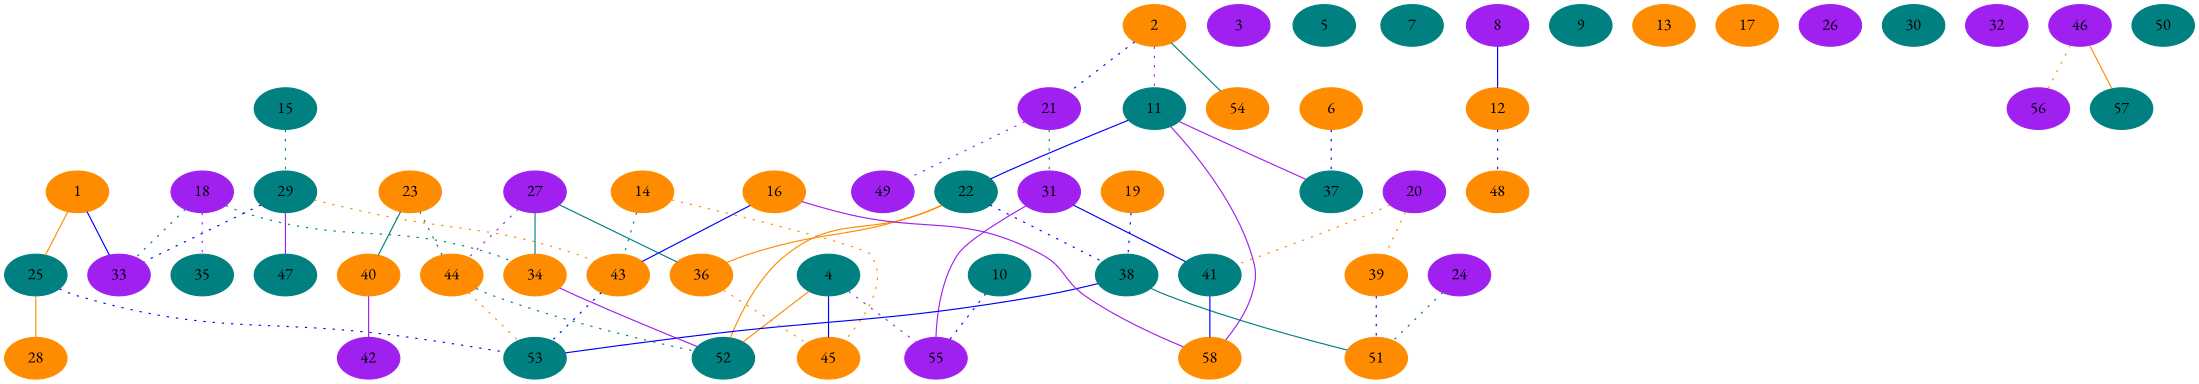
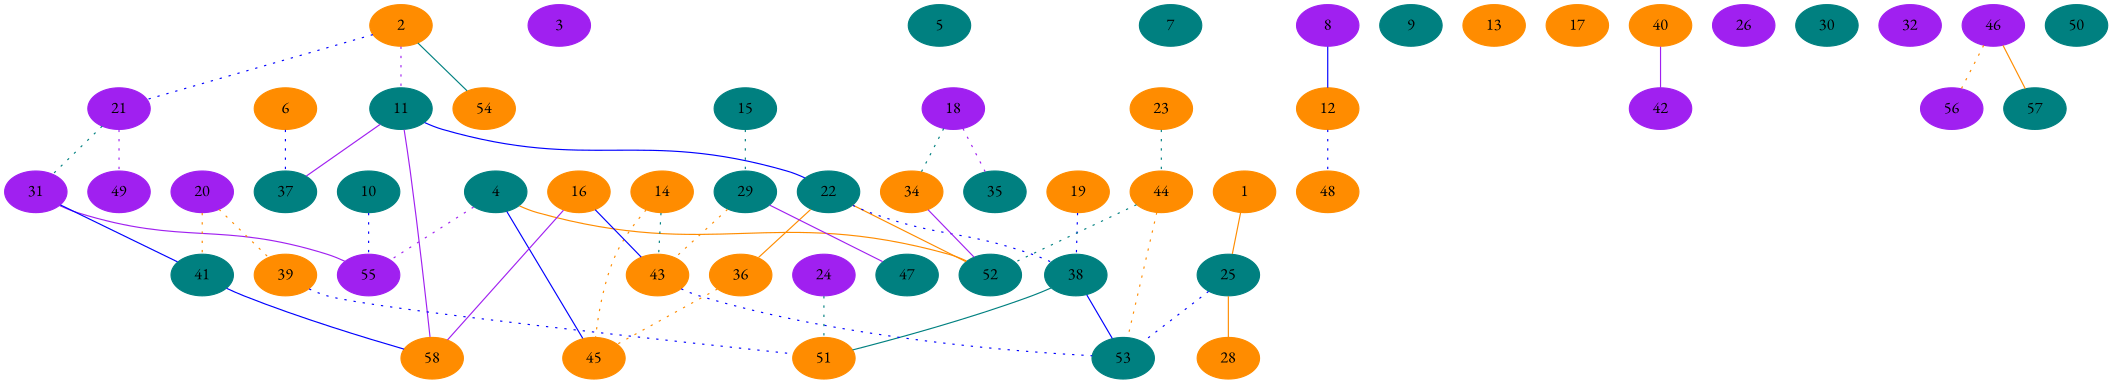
(535, 192) -> none
(393, 227) -> none
(119, 275) -> none
